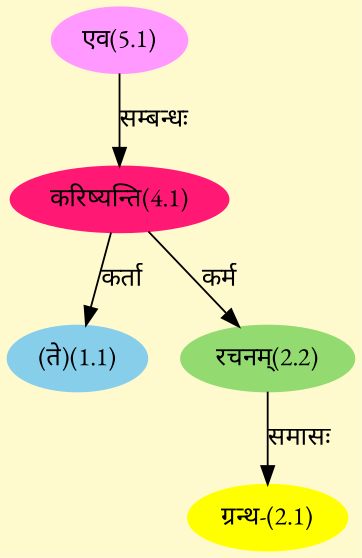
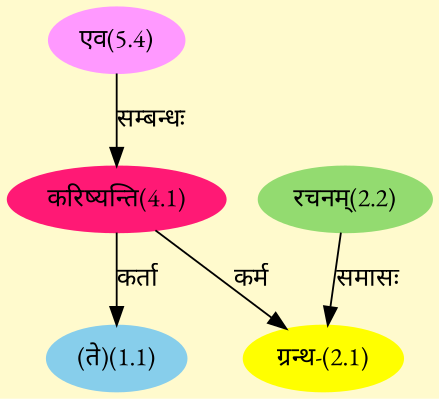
(120, 40) -> (117, 40)
(187, 272) -> (214, 274)
